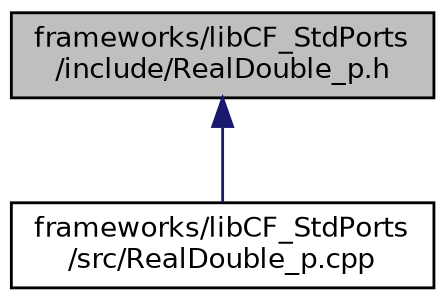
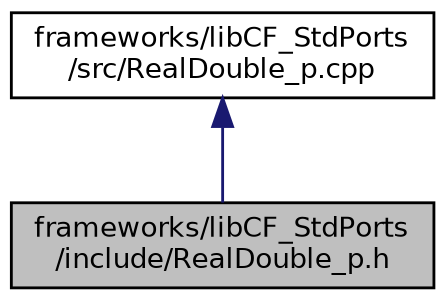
(223, 165) -> (223, 165)
